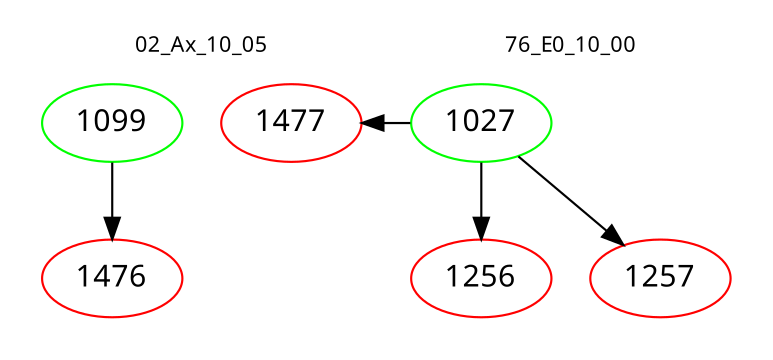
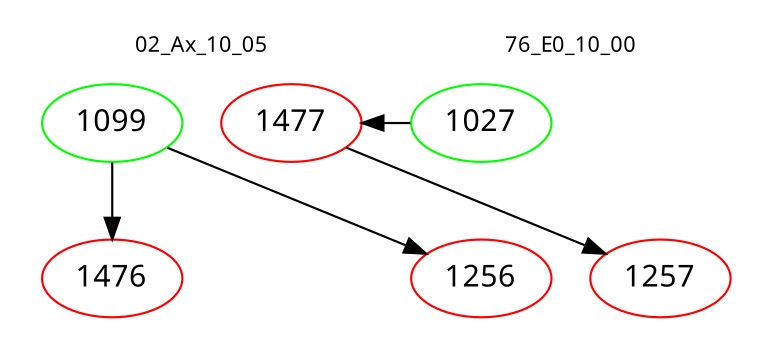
(481, 190) -> (286, 197)
(562, 194) -> (466, 197)
